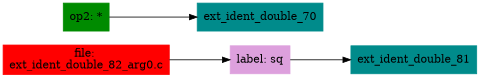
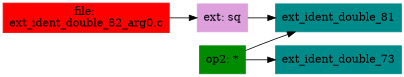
(260, 17) -> (339, 60)
none -> (267, 42)
(260, 60) -> (222, 18)
